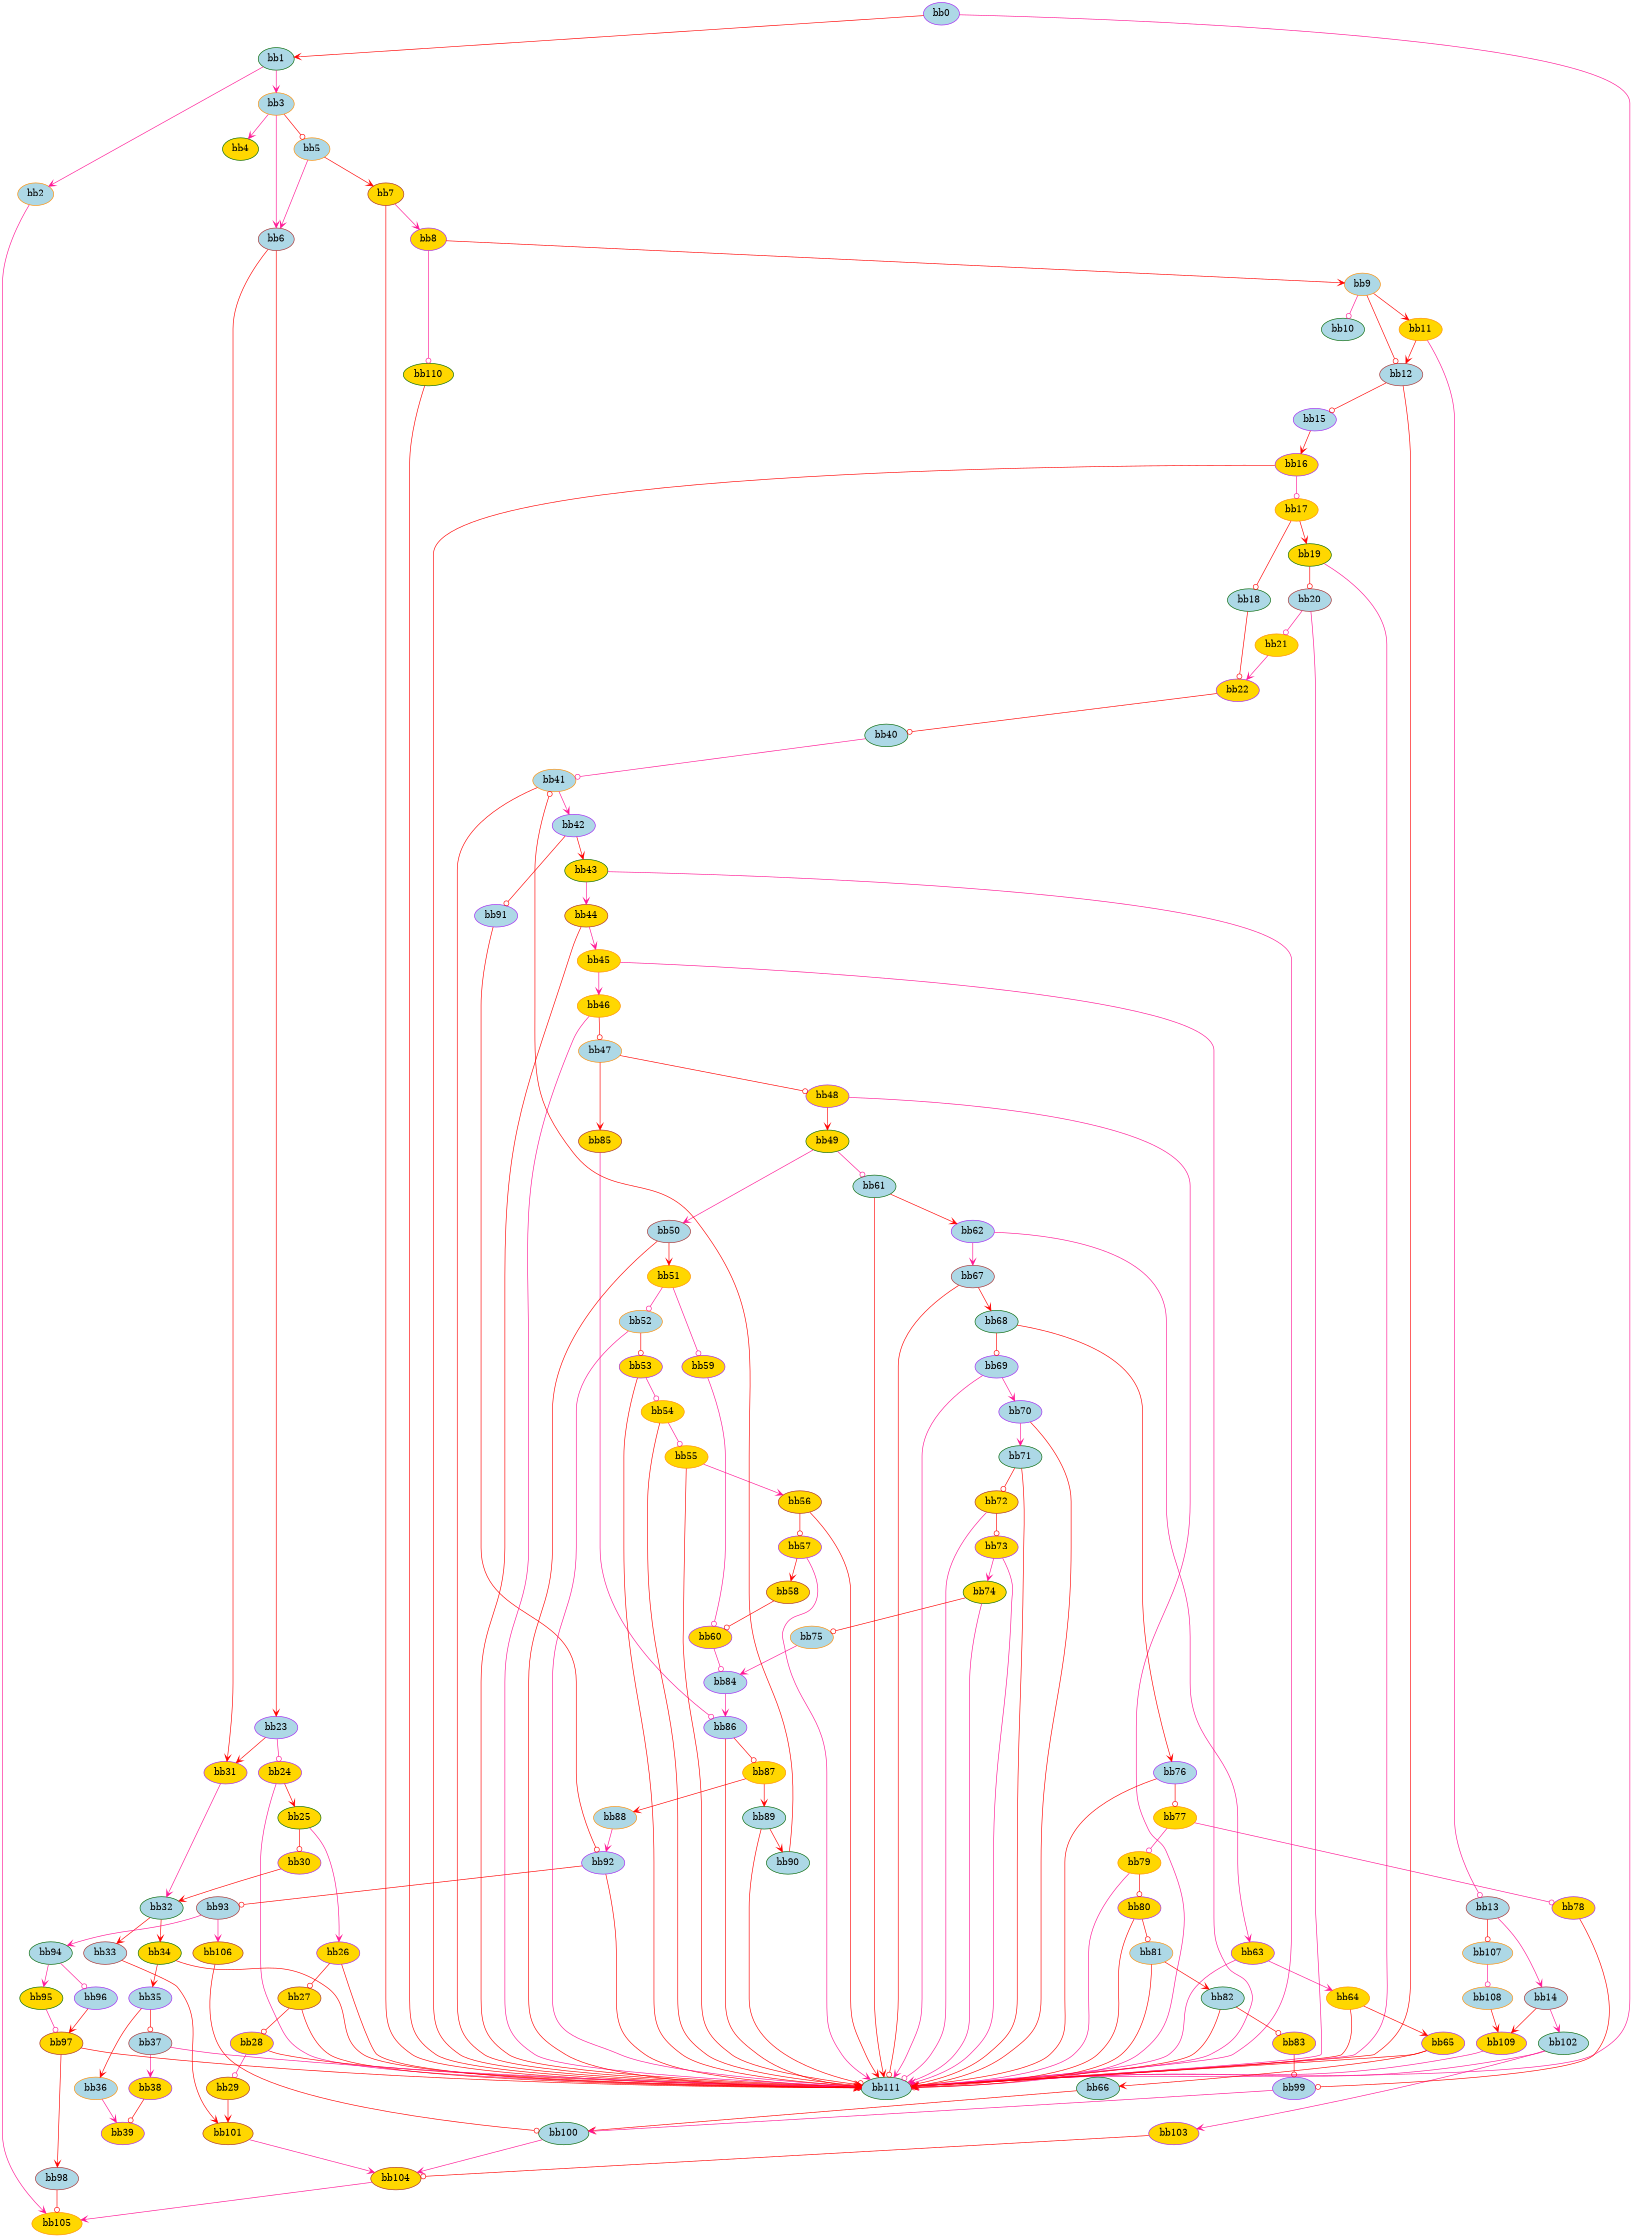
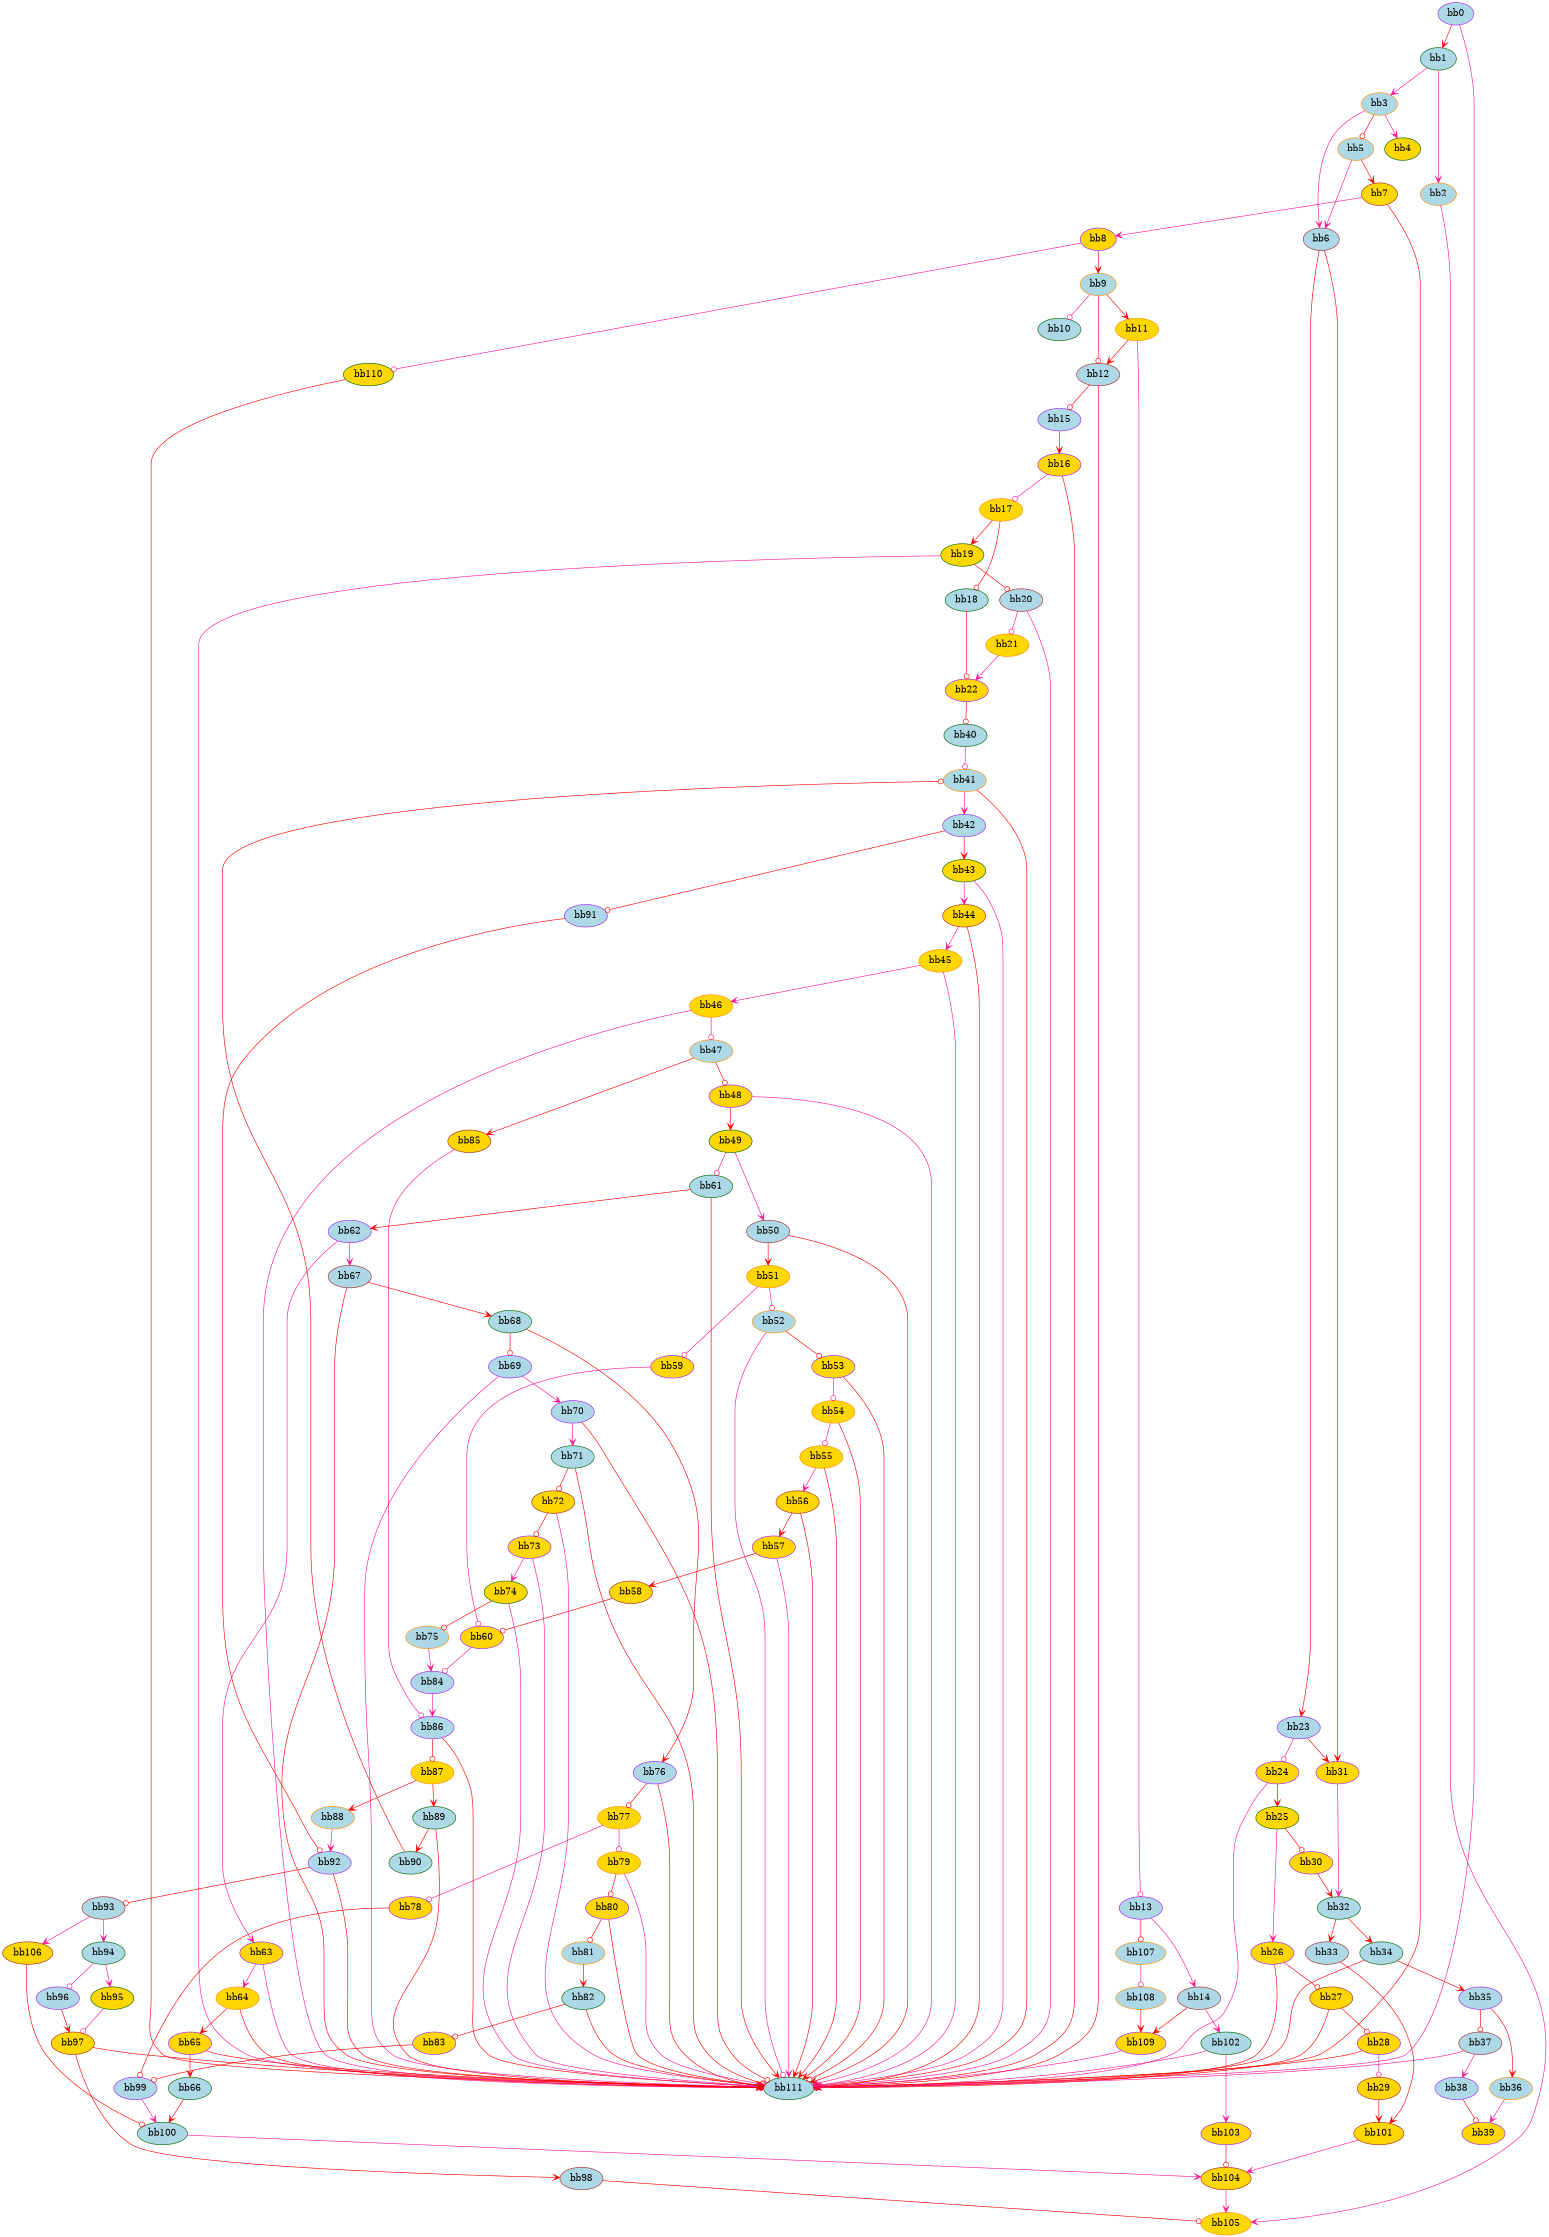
(599, 1026) -> (711, 1026)
(800, 1522) -> (787, 1522)
(1488, 1908) -> (1141, 1908)
(160, 1953) -> (1381, 1953)
(1099, 2066) -> none
(150, 2088) -> (1457, 2088)
